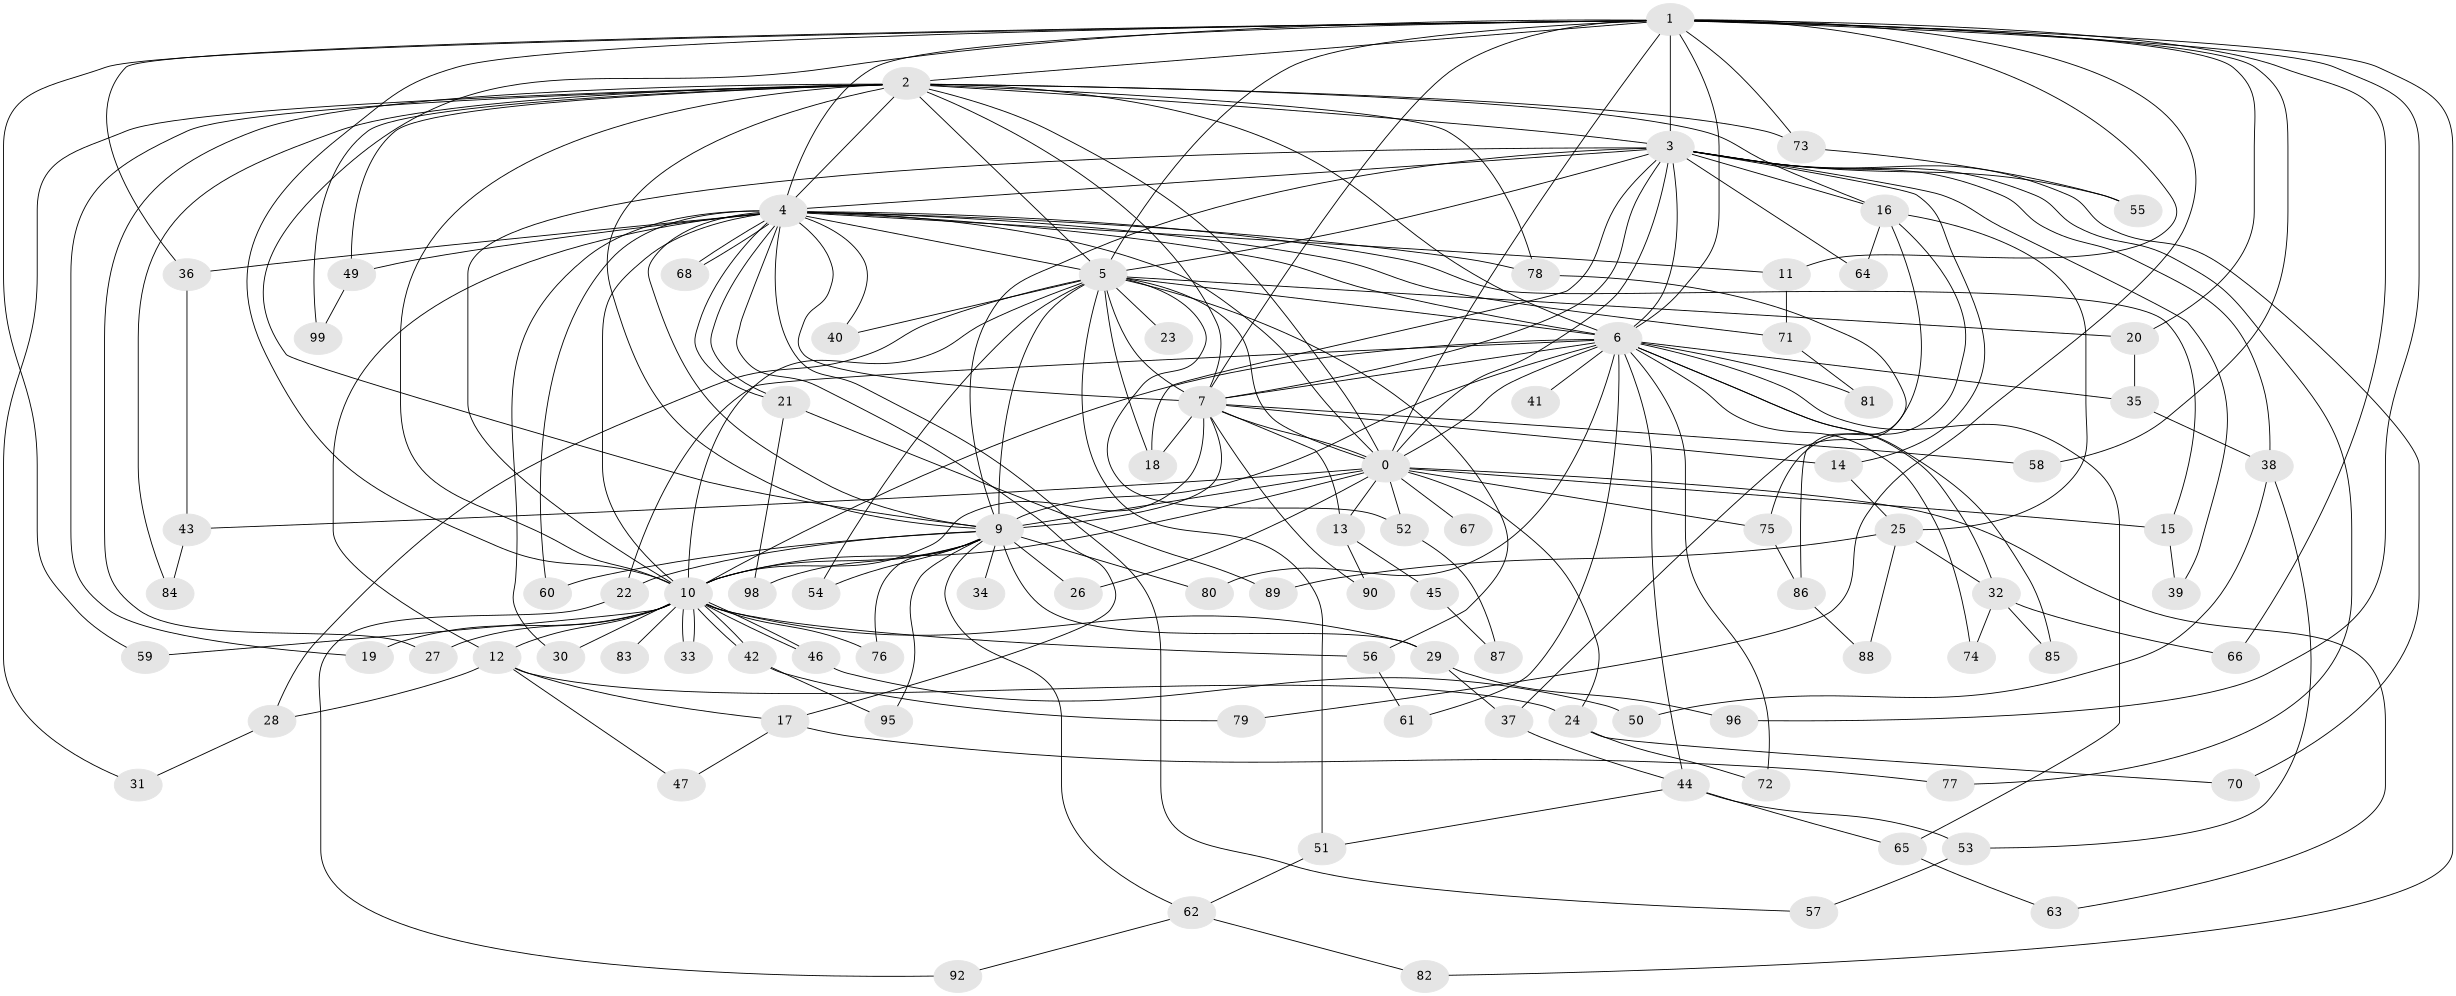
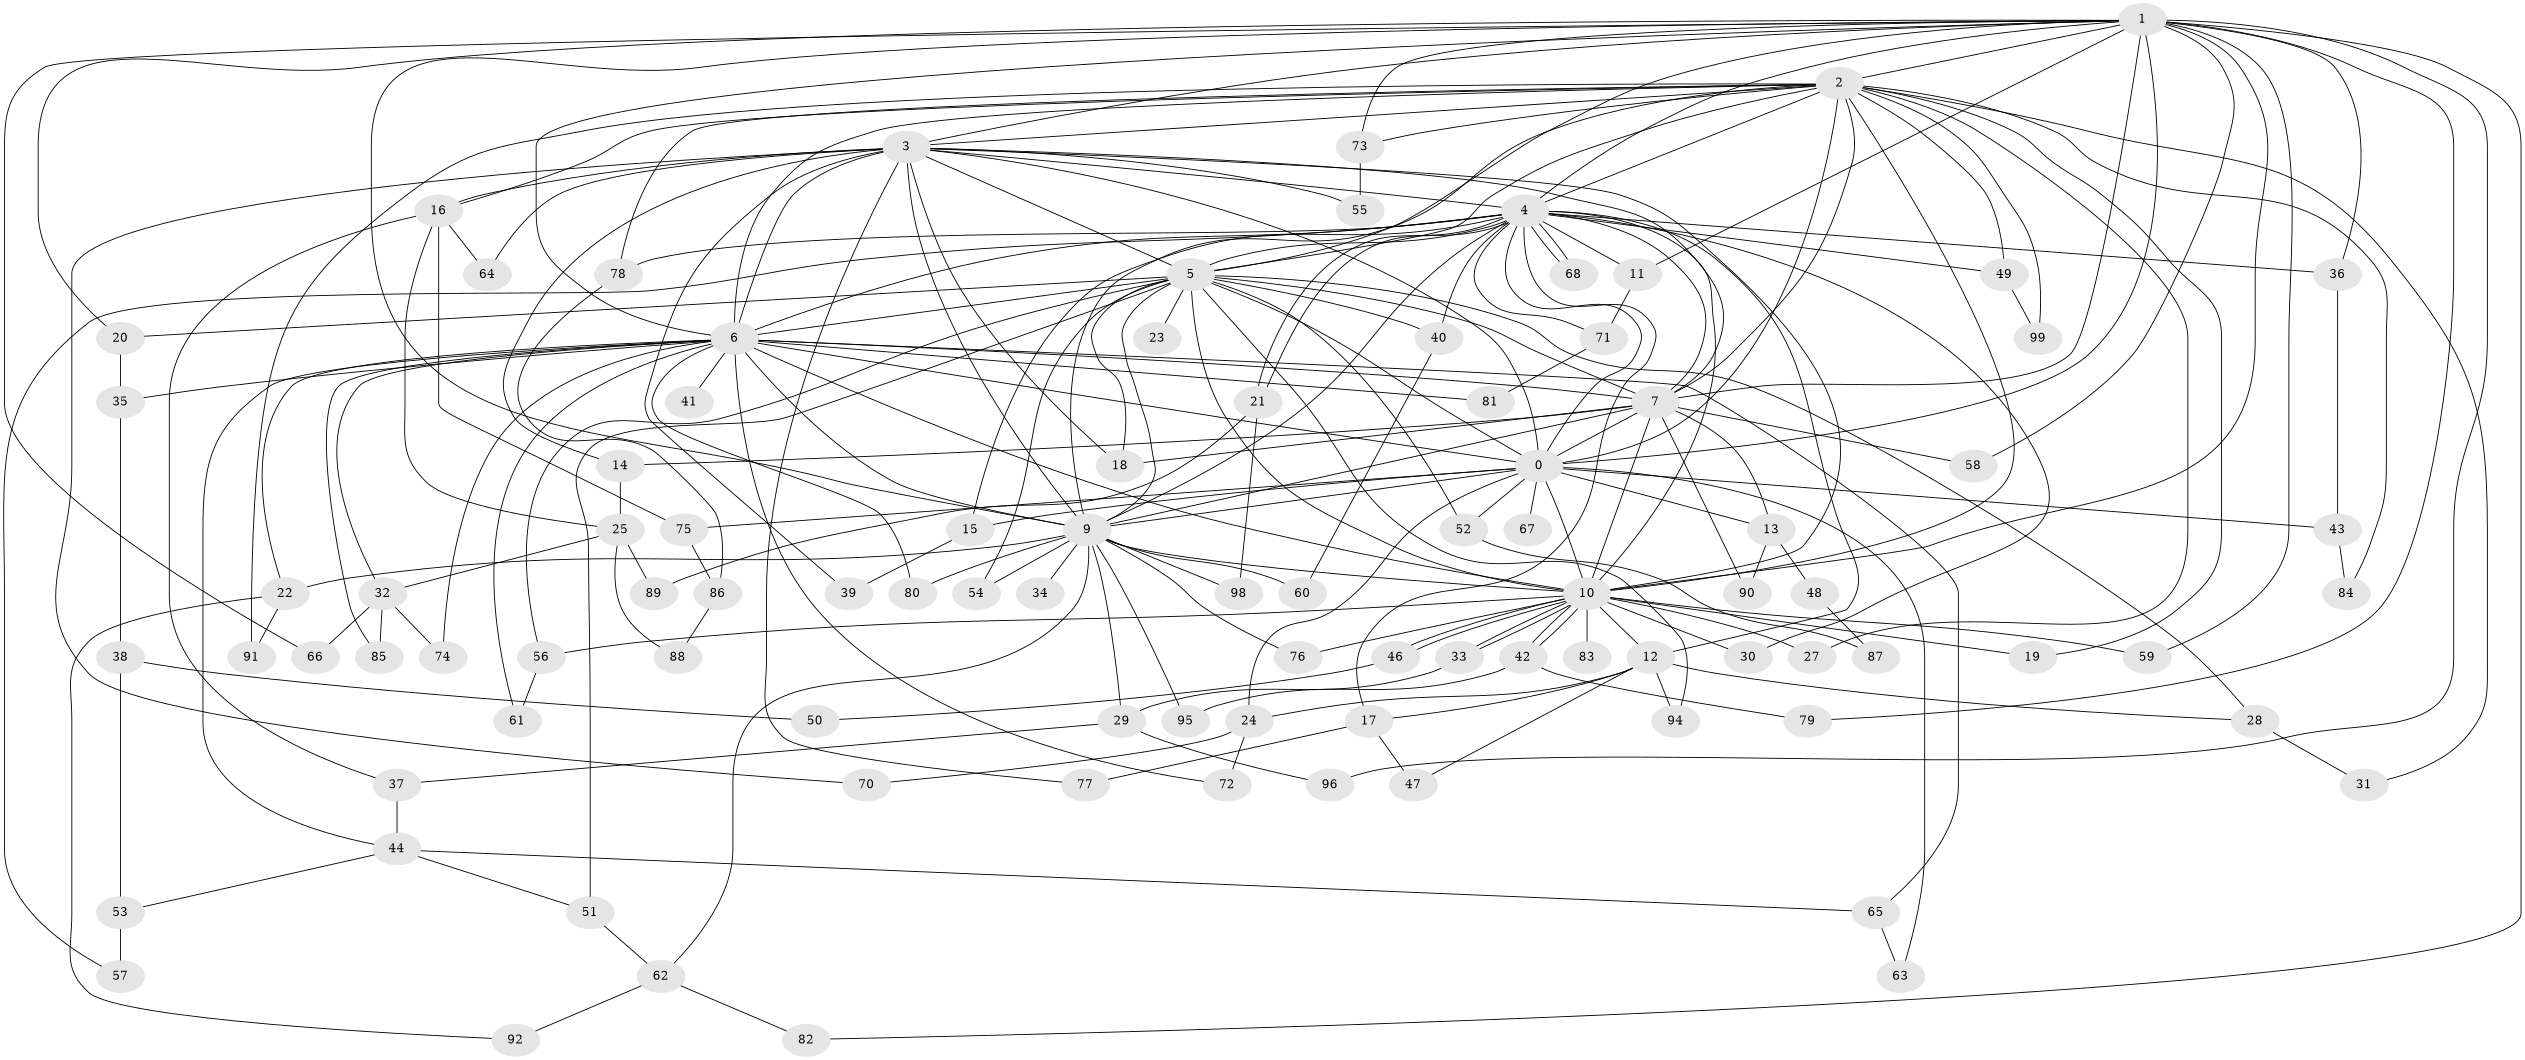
(2037, 223) -> none
(567, 334) -> (1377, 455)
(1078, 594) -> none
(1435, 594) -> (1815, 594)
(1062, 626) -> (1260, 689)
none -> (252, 657)
none -> (1676, 721)
